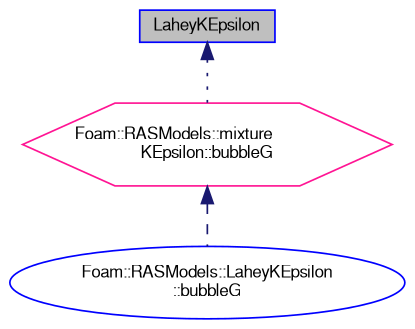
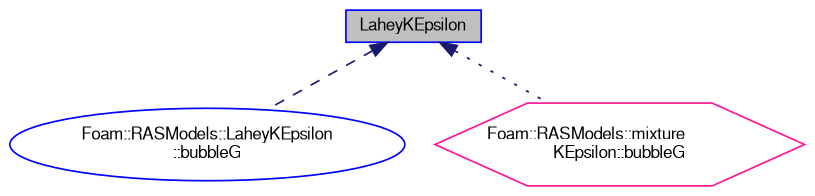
(207, 225) -> (319, 80)
